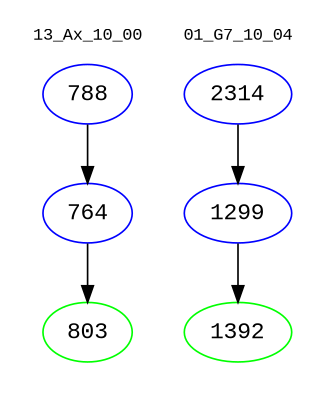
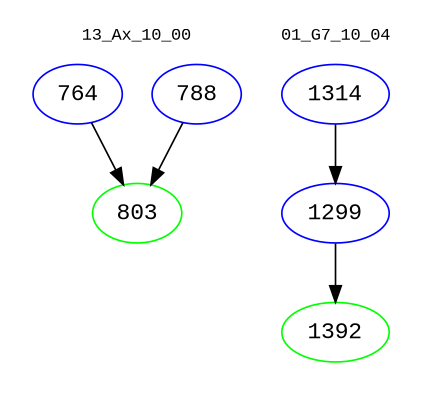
(238, 94) -> (336, 94)
(88, 146) -> (171, 146)
